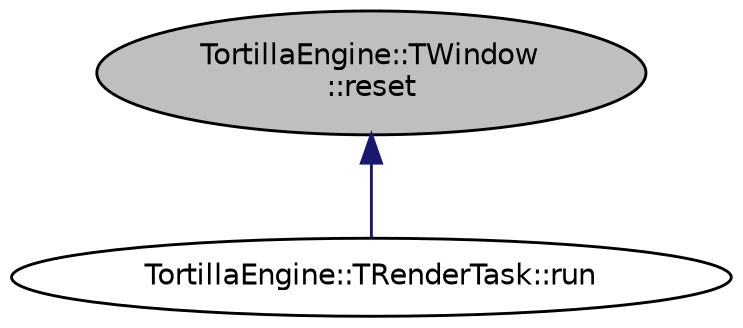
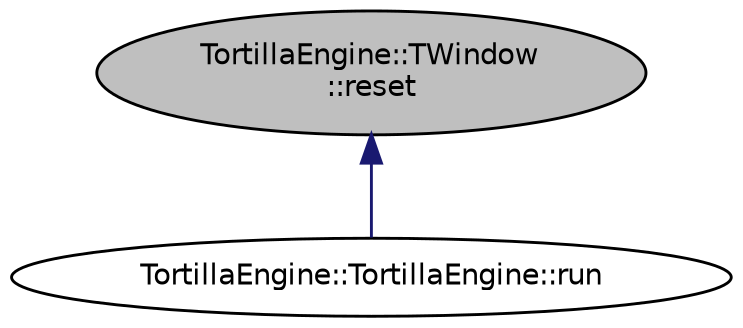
(371, 277) -> (371, 277)
